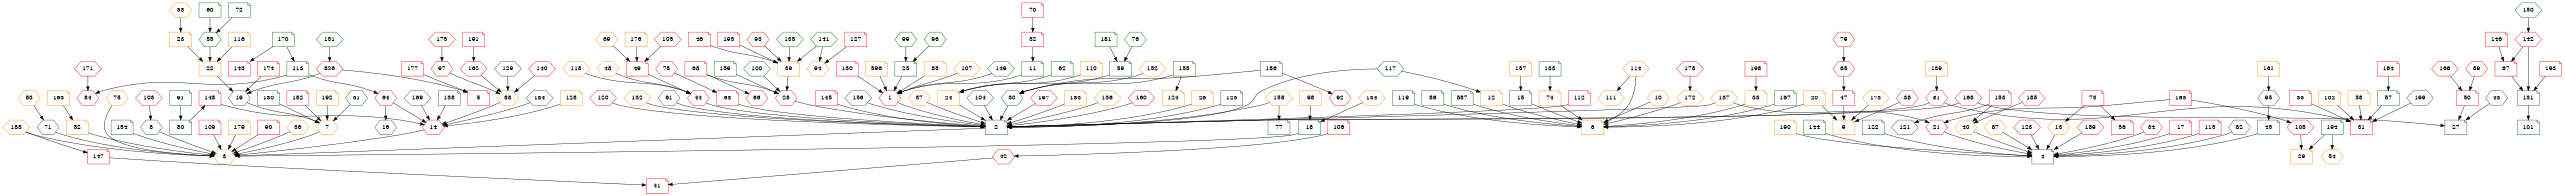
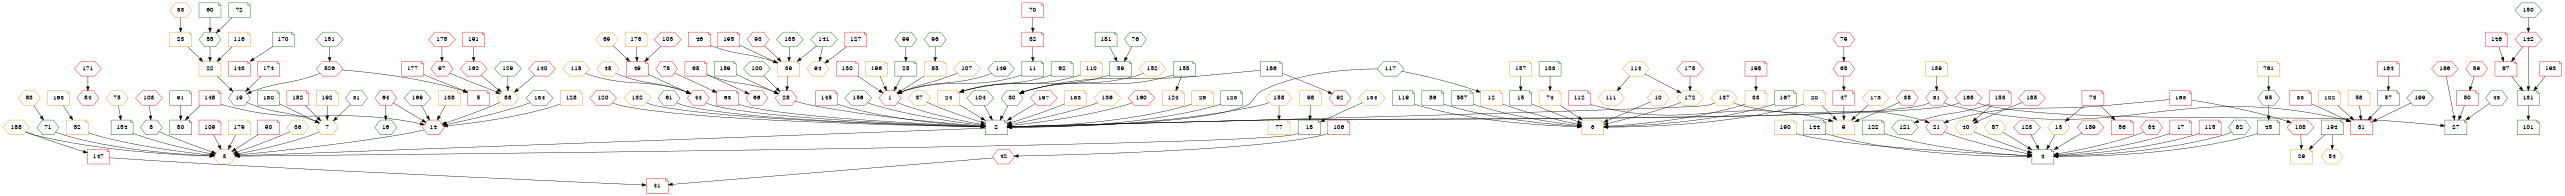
(922, 52) -> (935, 52)
(298, 69) -> none
(877, 69) -> (877, 69)
(2269, 69) -> (2269, 69)
(2455, 82) -> (2450, 96)
(449, 98) -> (449, 98)
(1629, 103) -> (1661, 82)
(196, 114) -> (194, 111)
(1290, 118) -> (1728, 112)
(1279, 127) -> (1279, 127)
(132, 146) -> (119, 111)
